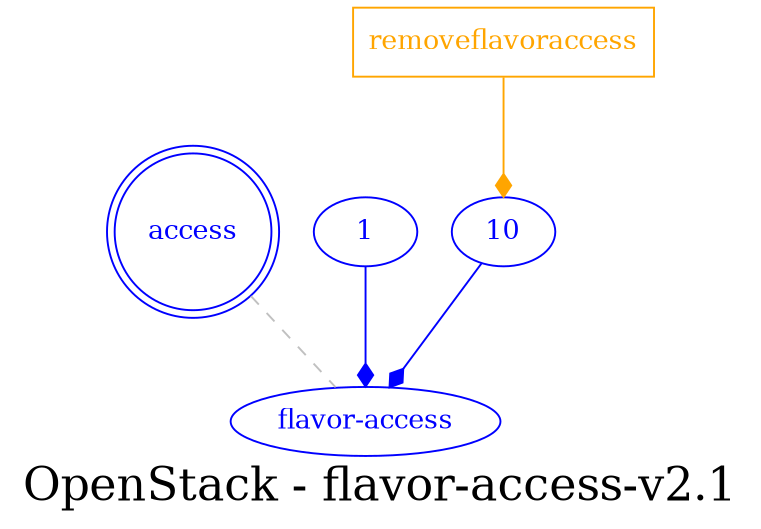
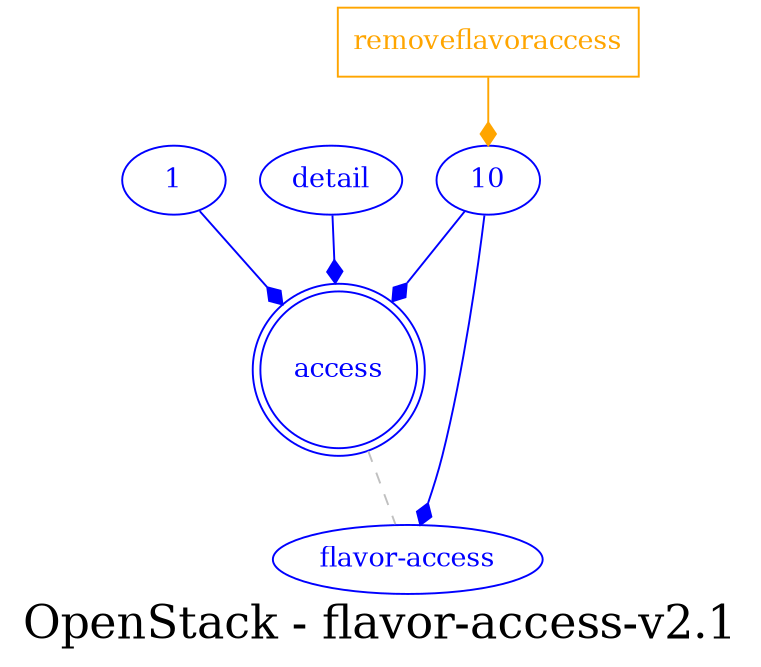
none -> (331, 180)
none -> (436, 247)
(366, 315) -> (233, 249)
